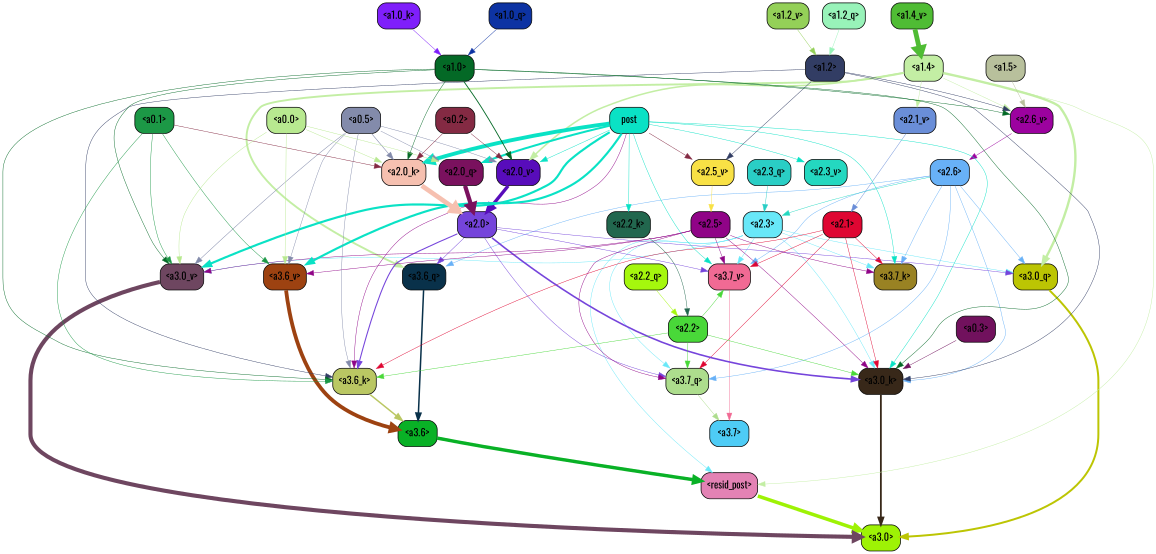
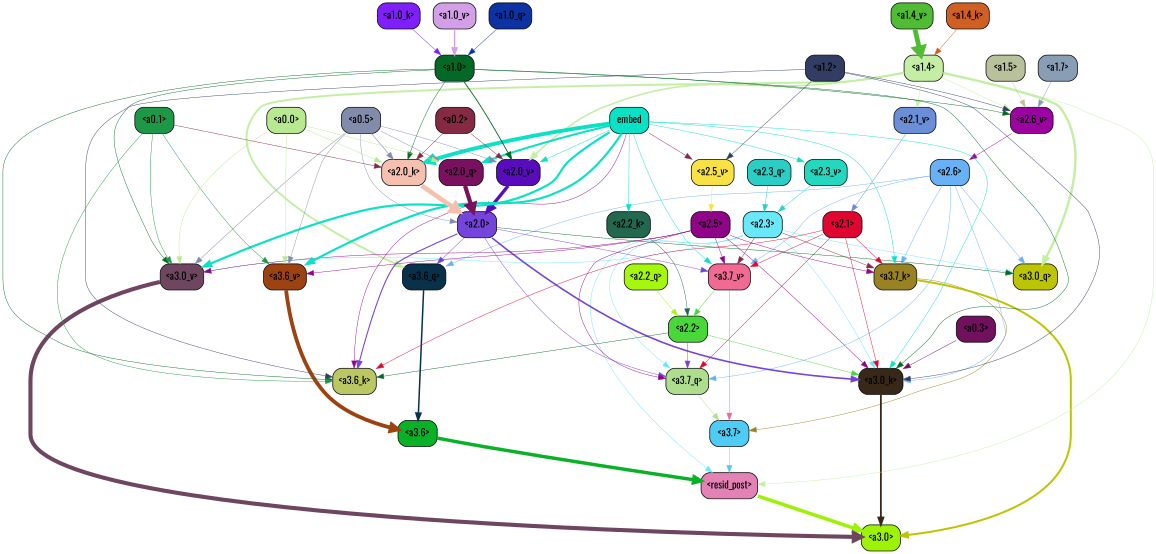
none -> (455, 16)
(788, 16) -> none
(844, 16) -> none
none -> (968, 16)
none -> (1058, 68)
(629, 120) -> (629, 120)
(824, 202) -> (797, 196)
(344, 230) -> (386, 196)
(748, 248) -> (748, 248)
(827, 250) -> (827, 250)
(828, 255) -> (828, 255)
(711, 306) -> (706, 300)
(526, 355) -> (526, 355)
(688, 356) -> (688, 356)
none -> (946, 383)
(383, 405) -> none
none -> (729, 456)
(1087, 470) -> (1071, 401)
